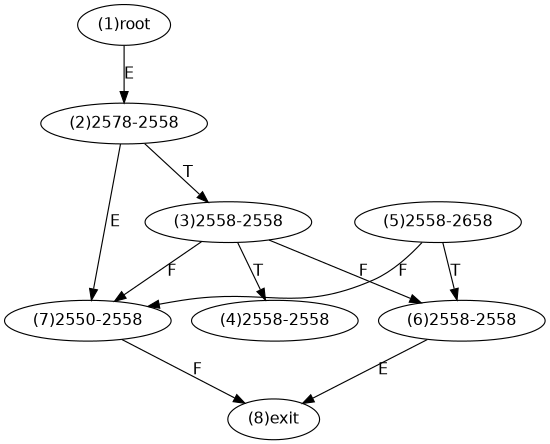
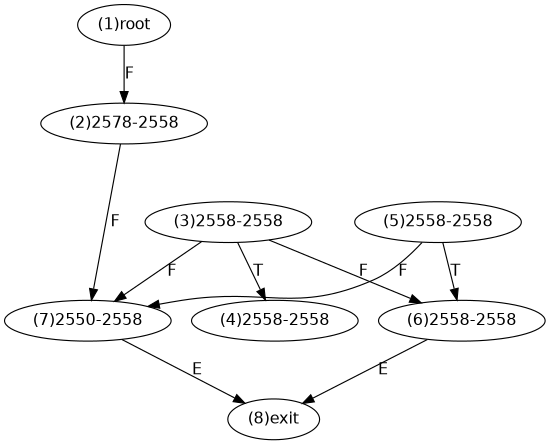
(130, 74) -> (130, 74)
(172, 169) -> none
(116, 222) -> (116, 222)
(438, 222) -> (438, 222)
(198, 370) -> (198, 370)
